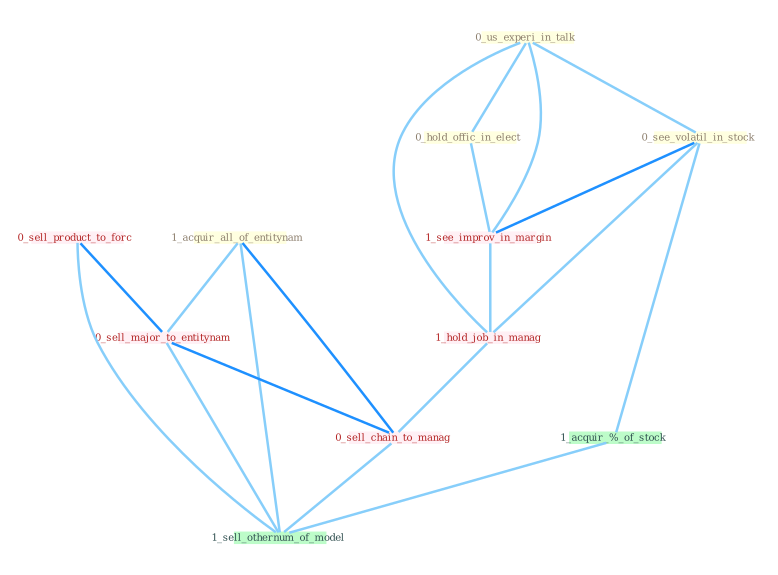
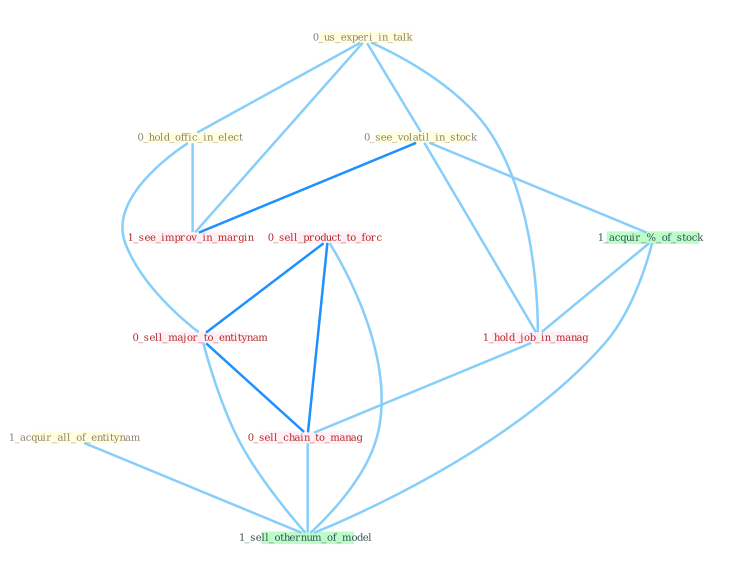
(203, 288) -> (124, 238)
(490, 288) -> (595, 288)
(319, 337) -> (318, 338)
